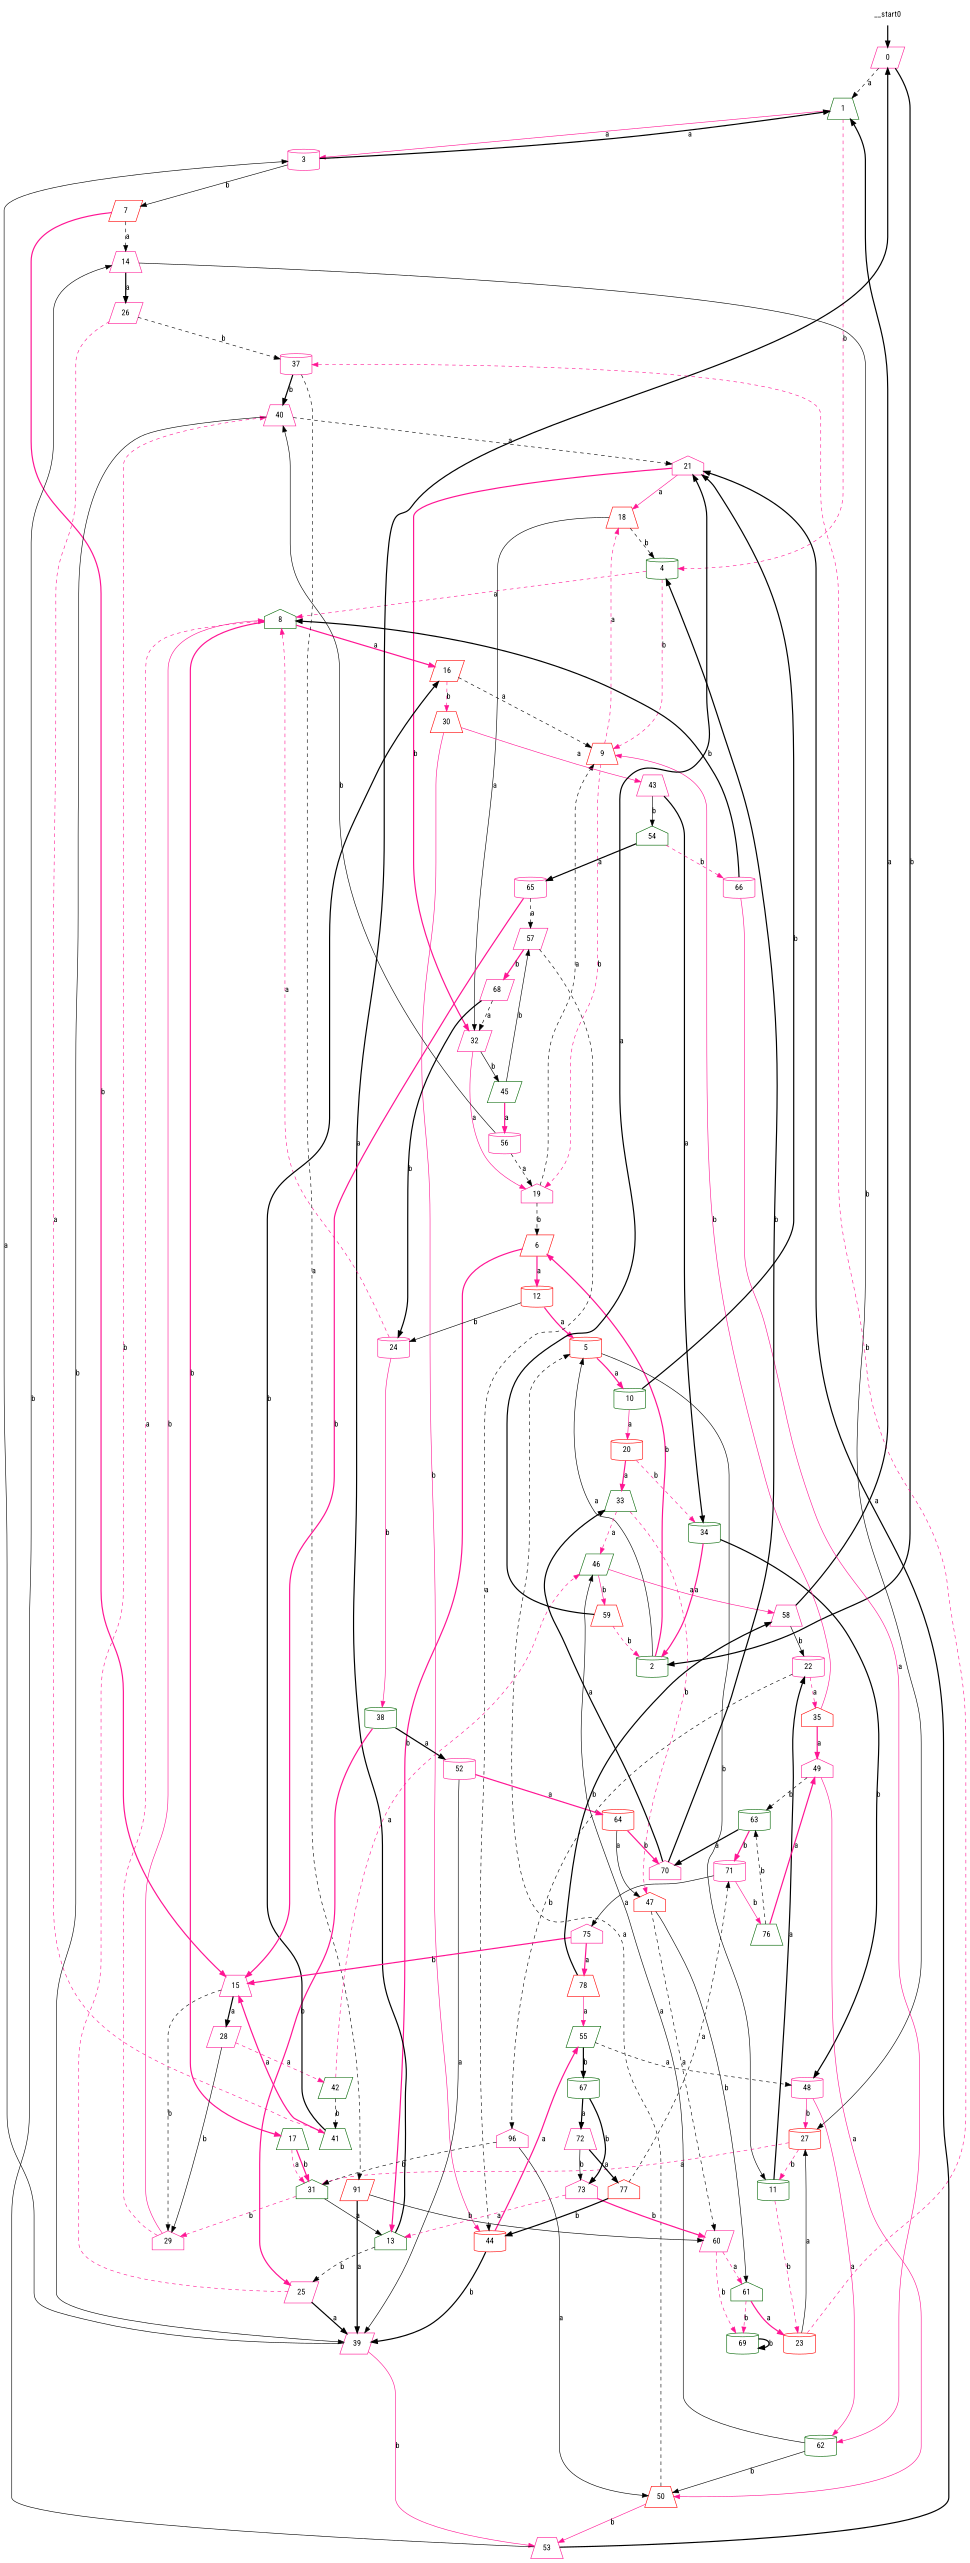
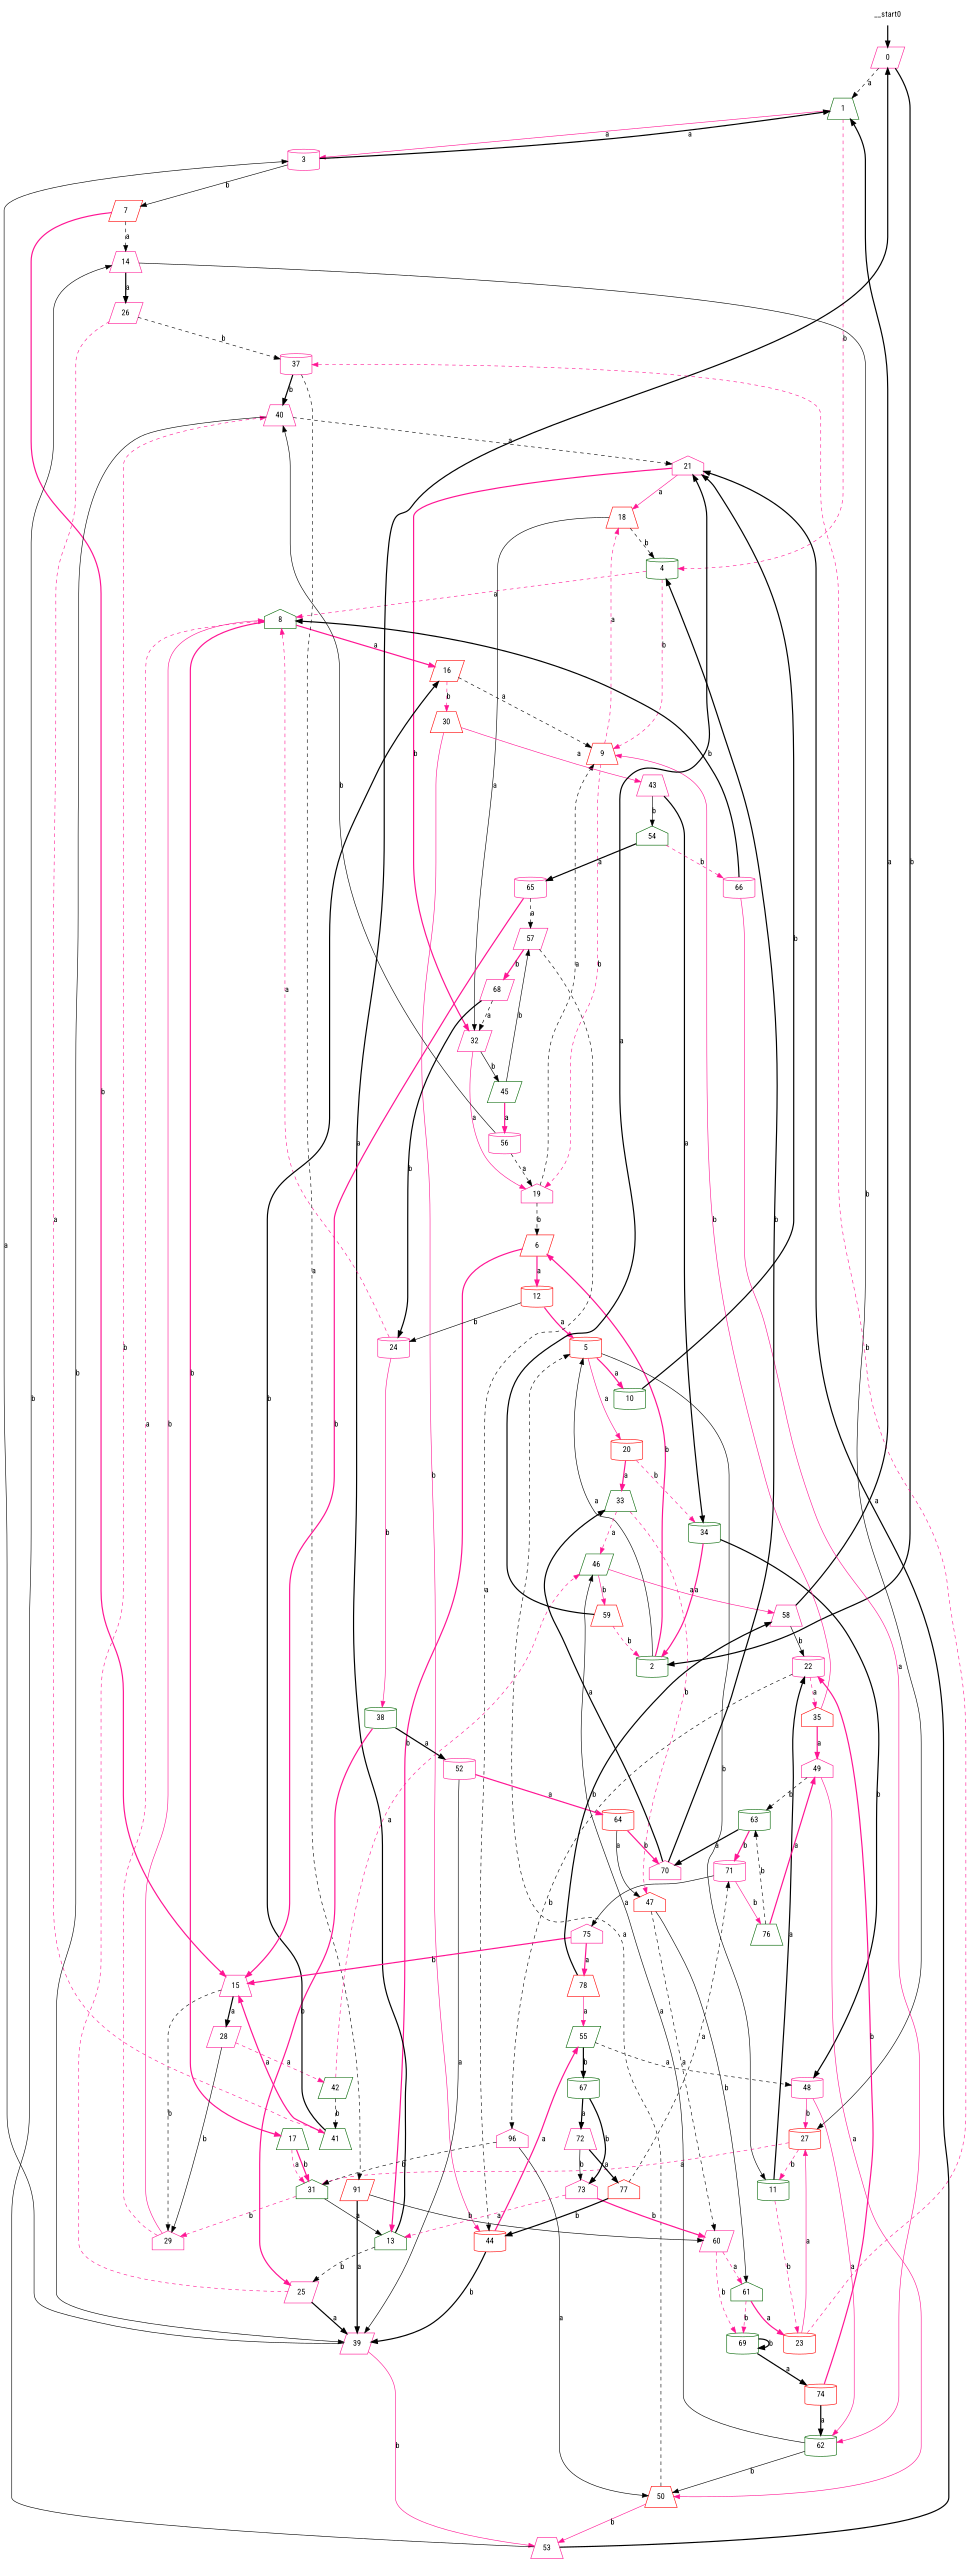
(629, 1421) -> (600, 1397)
(806, 2244) -> (806, 2244)
none -> (821, 2395)
